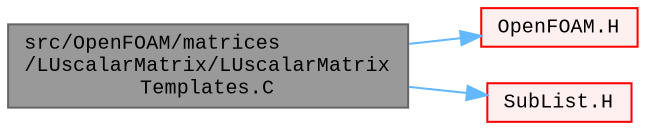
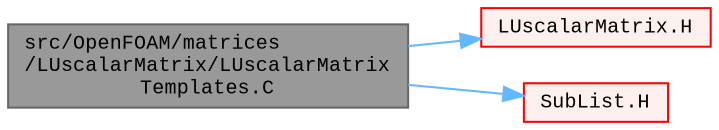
(559, 27) -> (596, 27)
